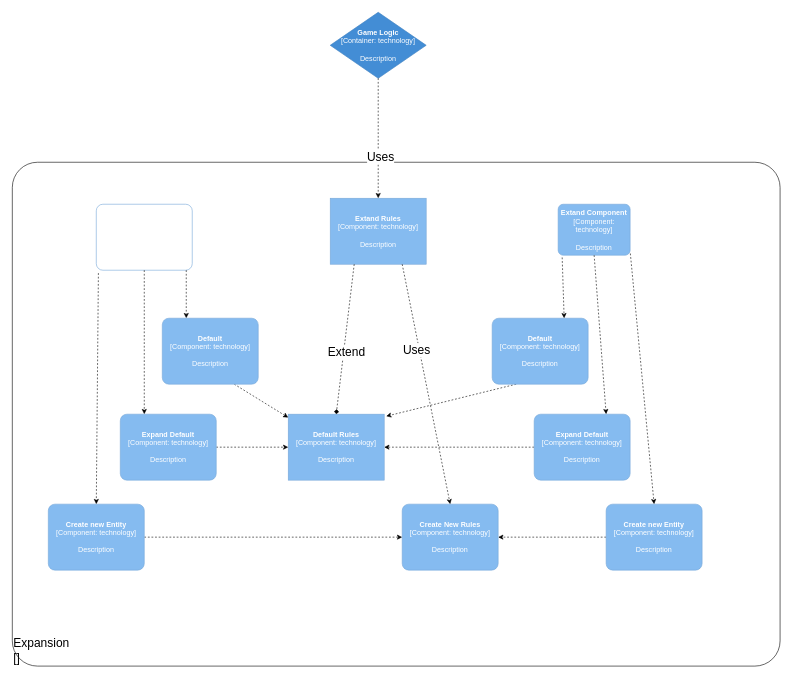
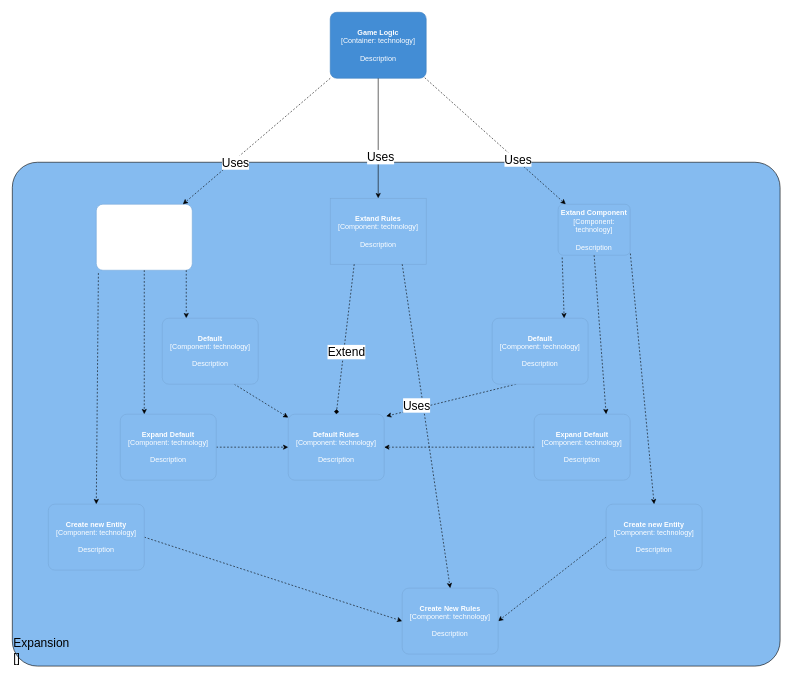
(378, 45) -> (378, 45)
(378, 114) -> (378, 114)
none -> (216, 176)
none -> (535, 177)
(396, 414) -> (396, 414)
(336, 447) -> (336, 447)
(450, 537) -> (450, 621)
